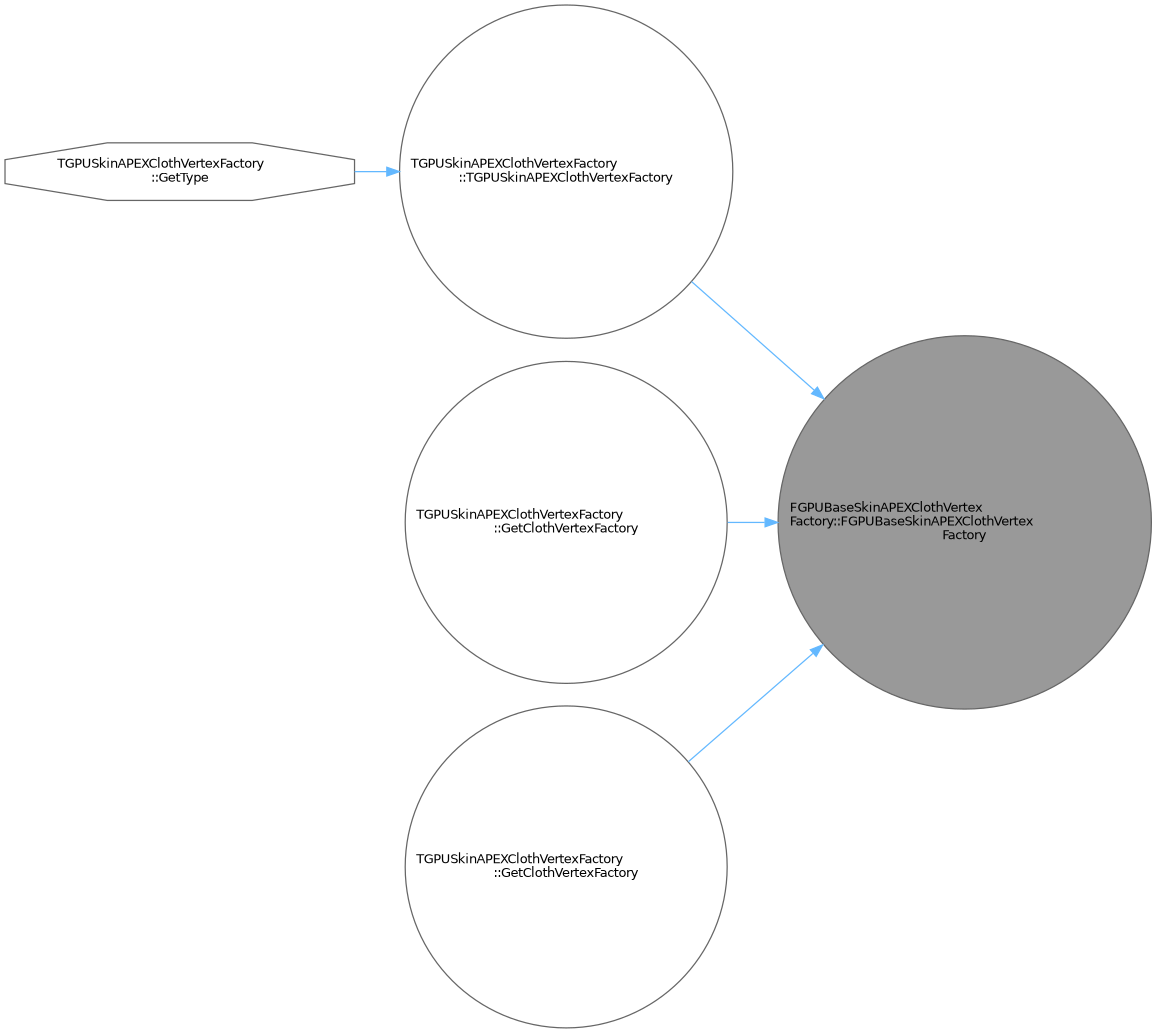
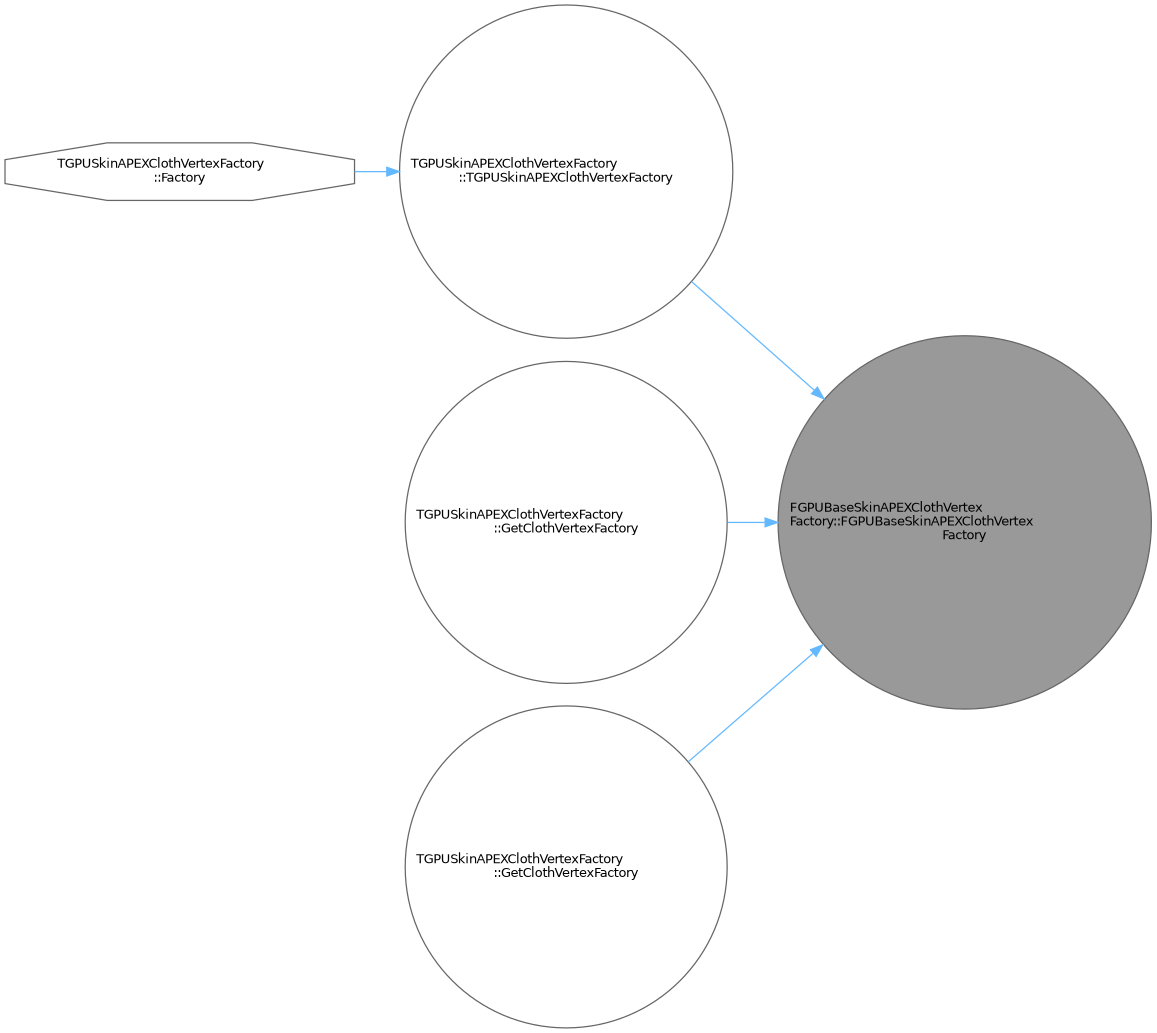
(180, 172) -> (180, 172)
